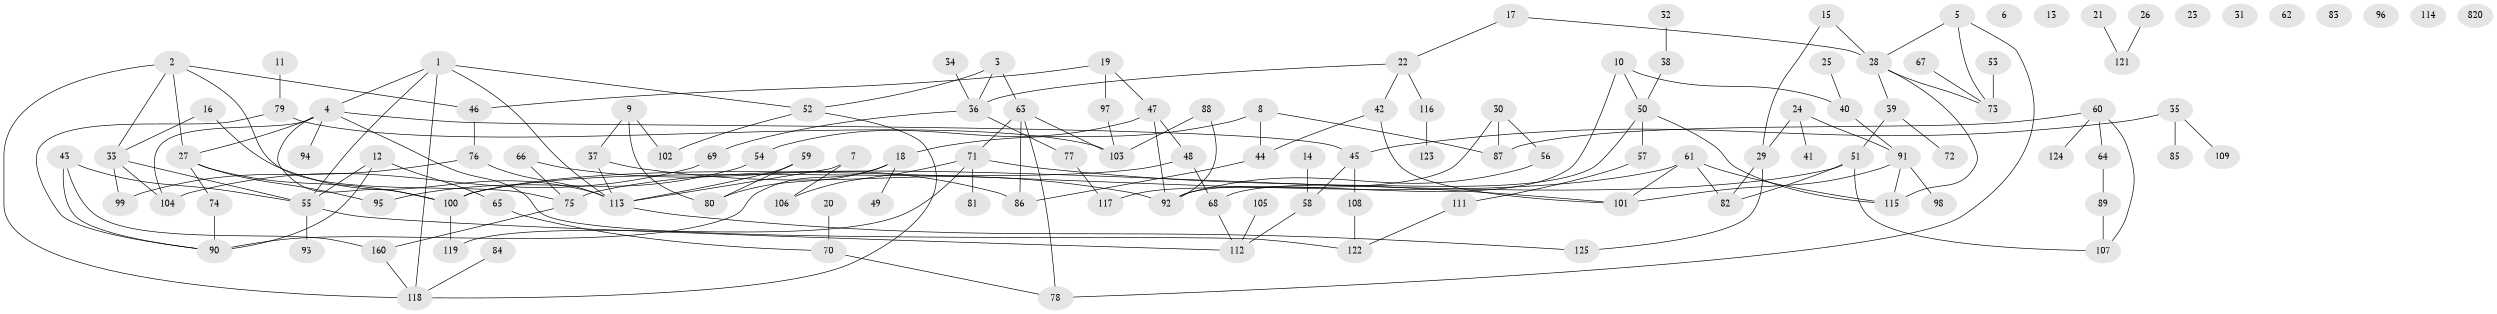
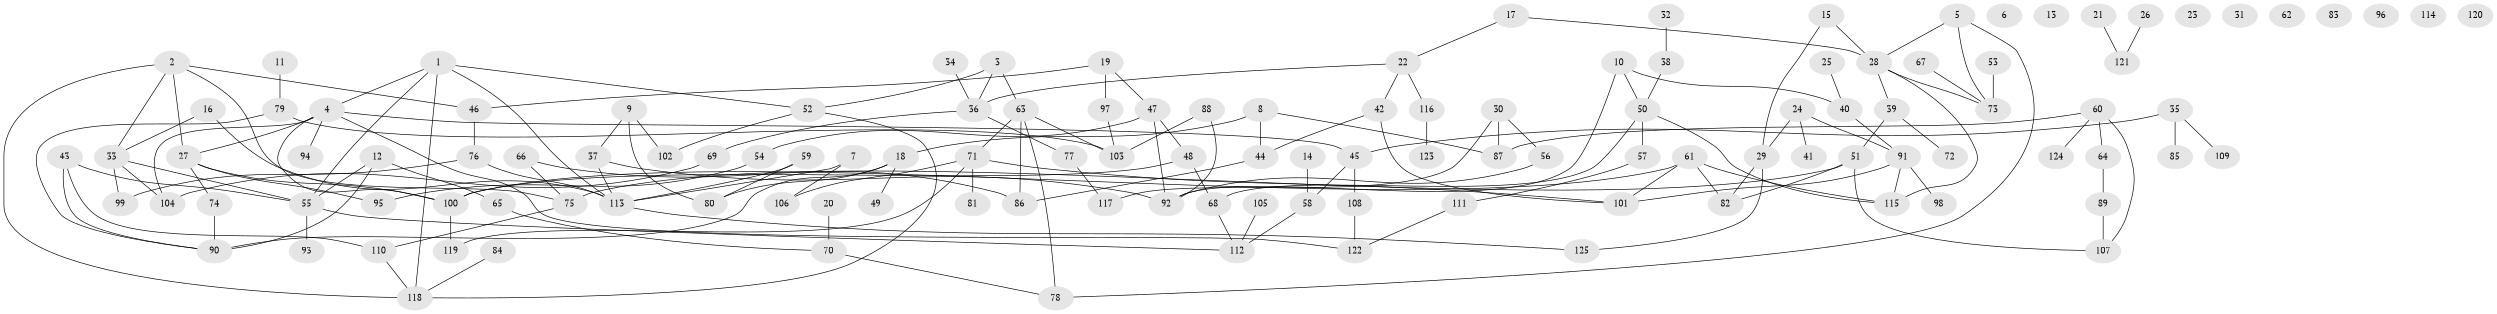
(2475, 16) -> (2475, 16)
(379, 251) -> (379, 251)
